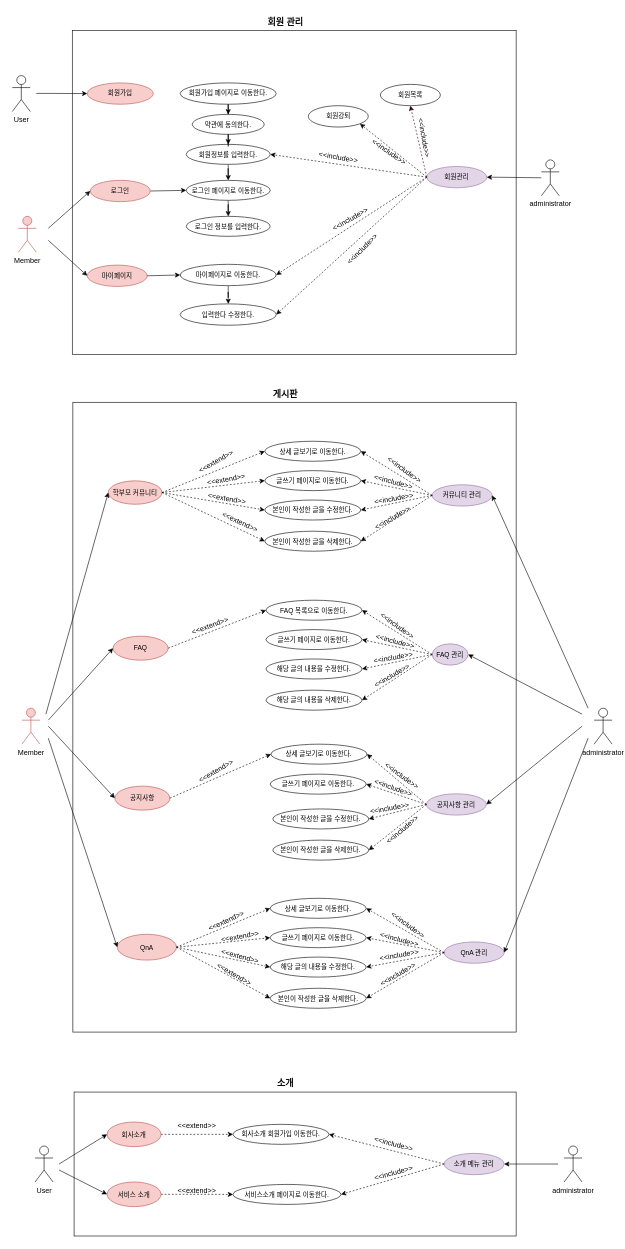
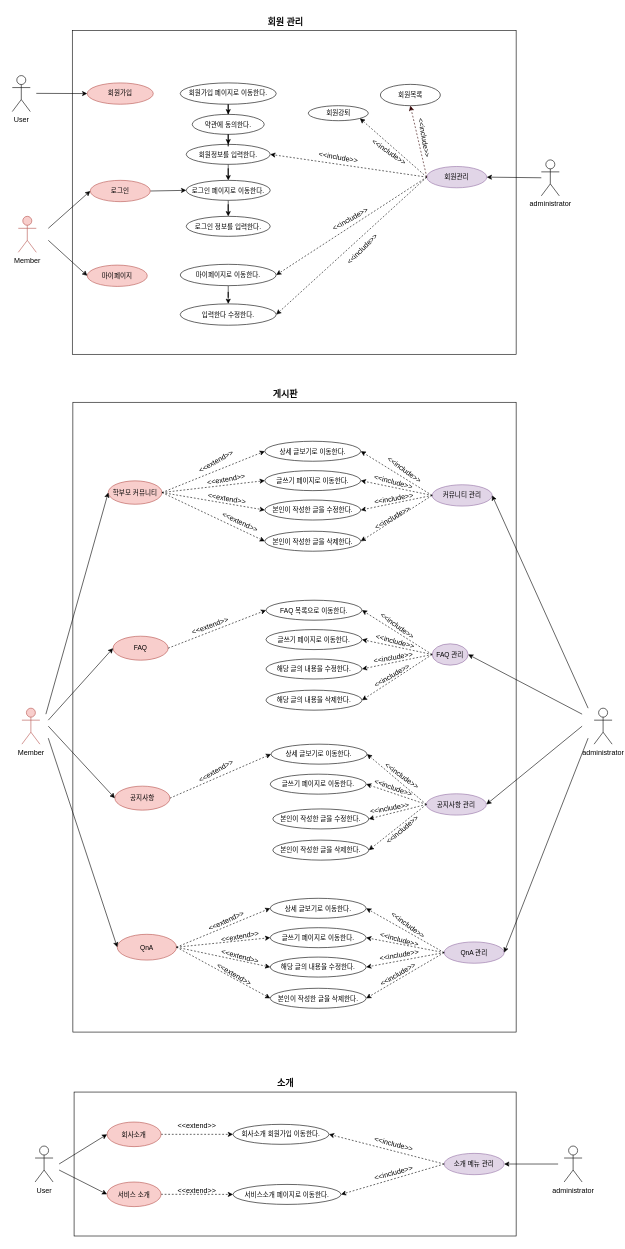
(338, 116) -> (338, 113)
(162, 275) -> none
